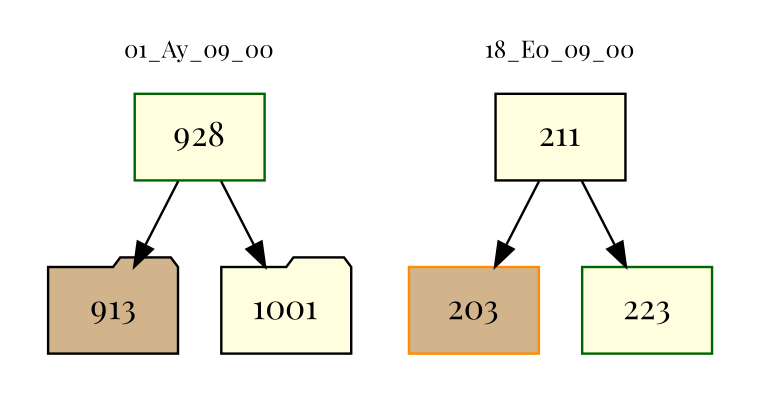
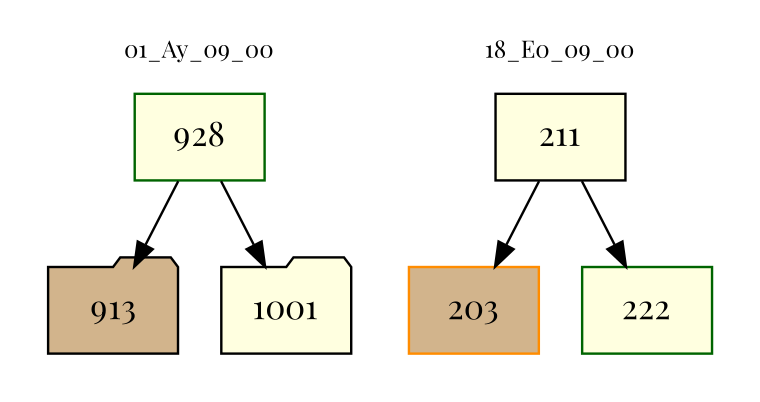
(647, 310) -> (647, 310)
